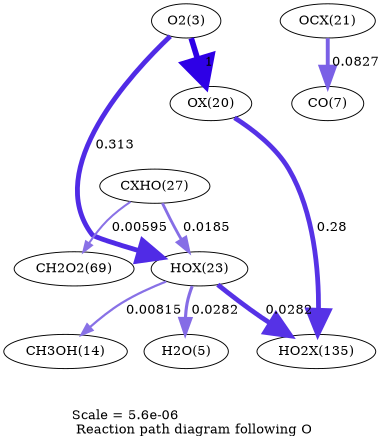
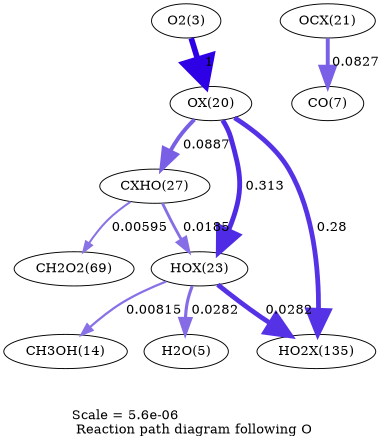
none -> (181, 134)
(87, 148) -> (239, 175)
